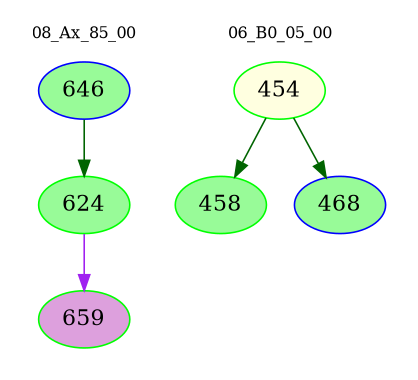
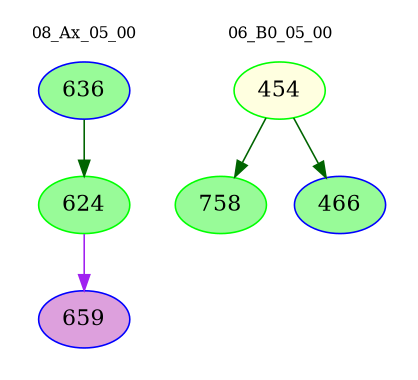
(84, 34) -> (84, 34)
(84, 91) -> (84, 91)
(221, 205) -> (221, 205)
(340, 205) -> (340, 205)
(84, 319) -> (84, 319)
